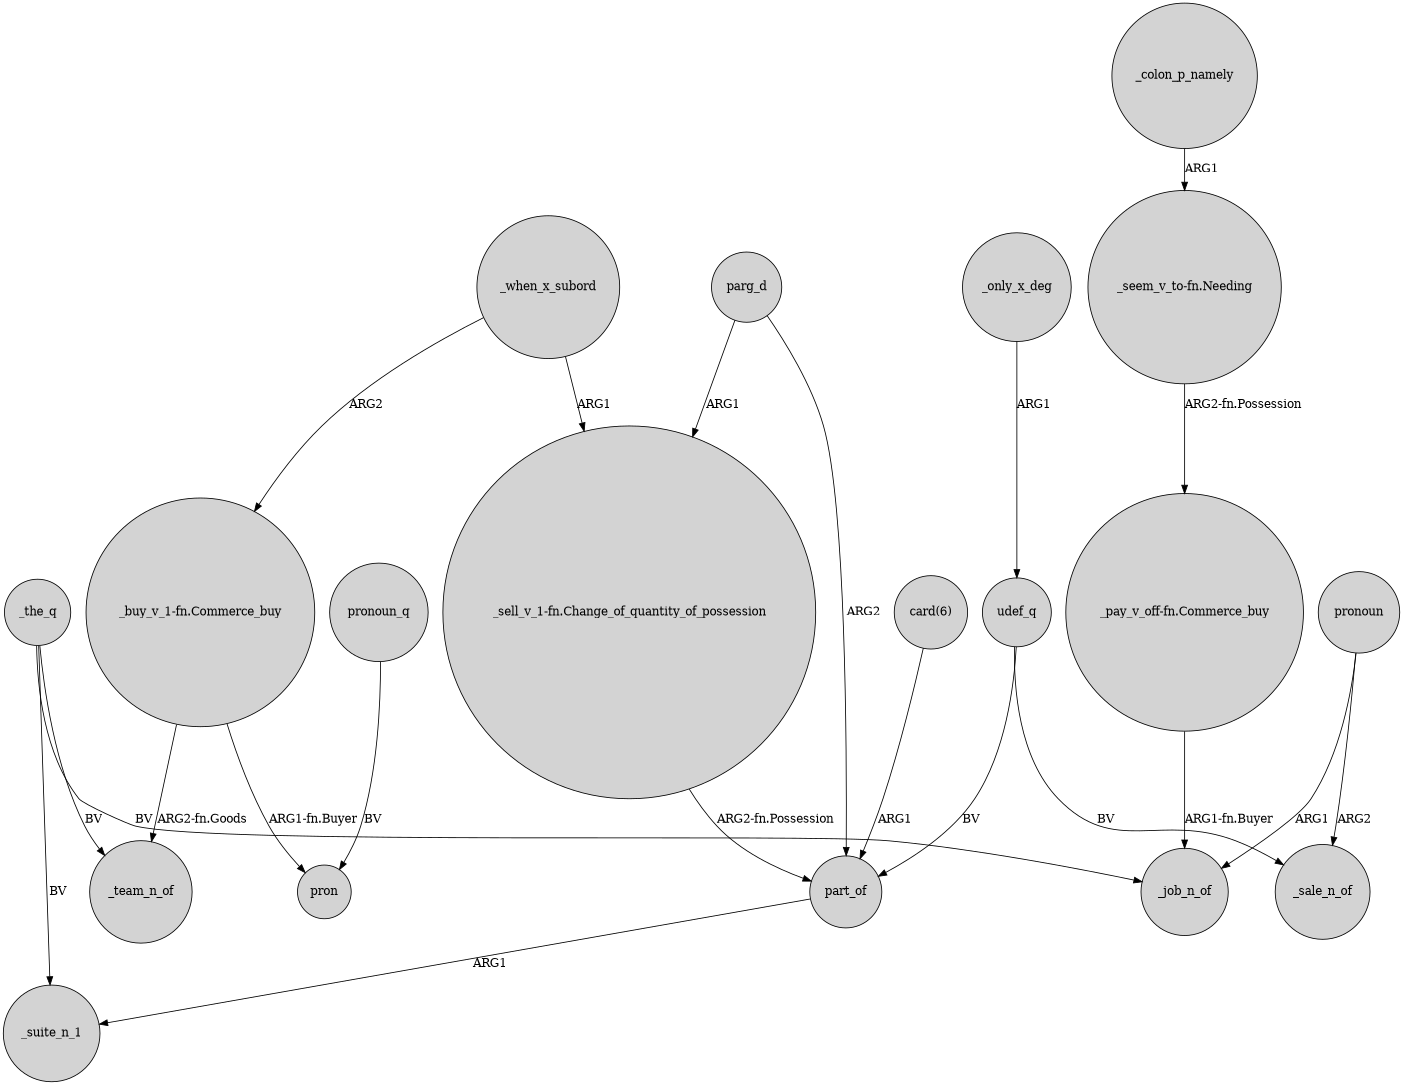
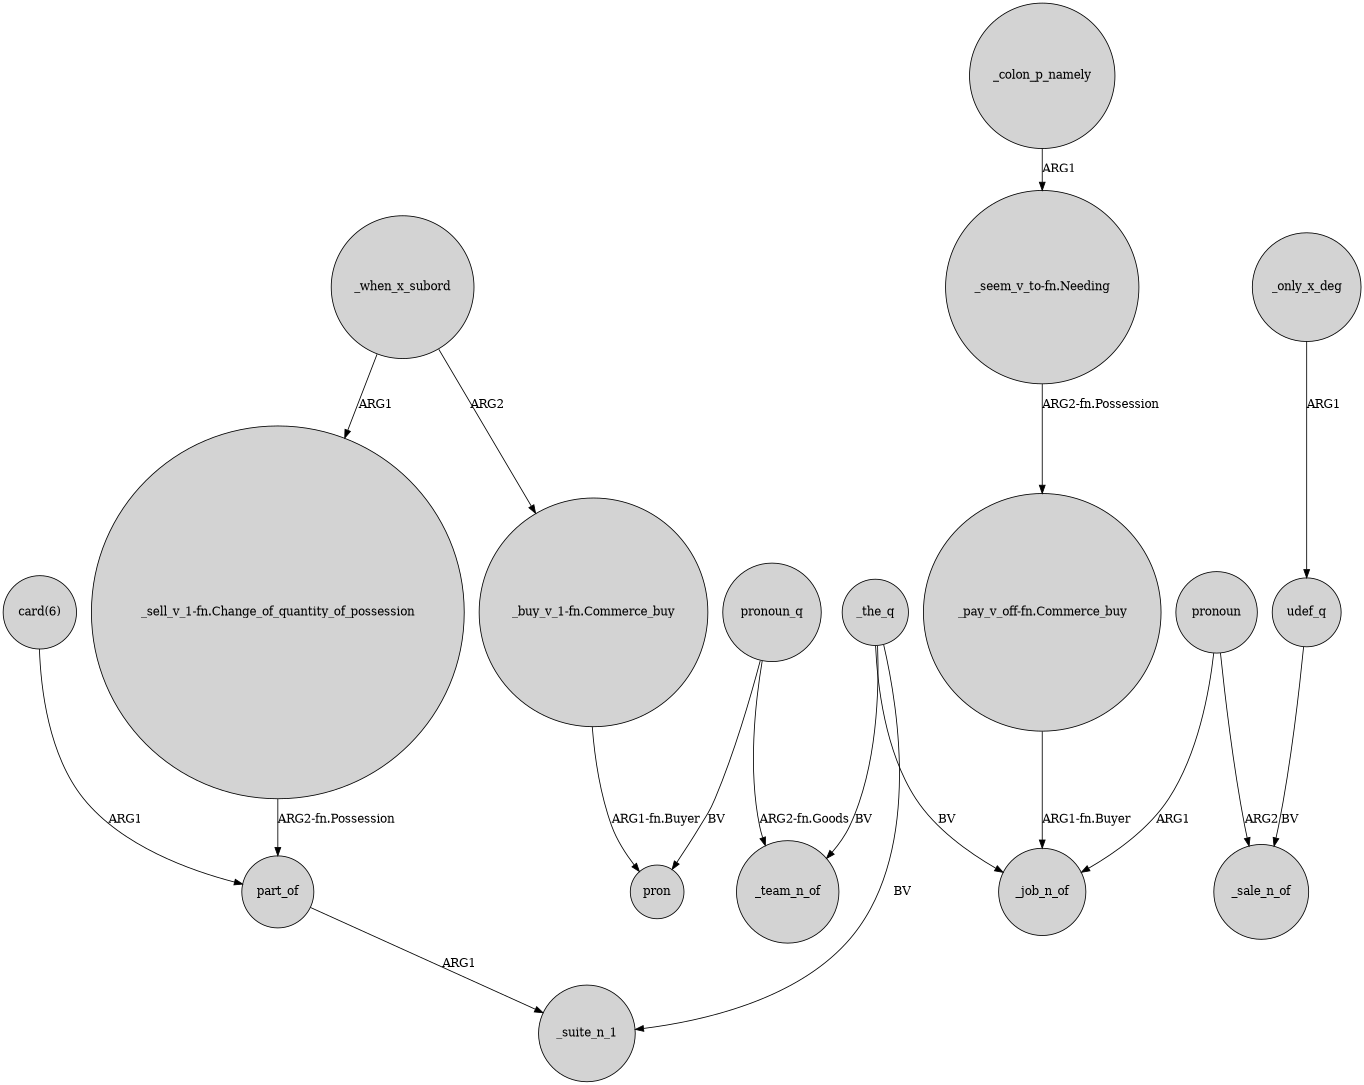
(747, 287) -> none
(165, 779) -> (754, 749)
(985, 780) -> none
